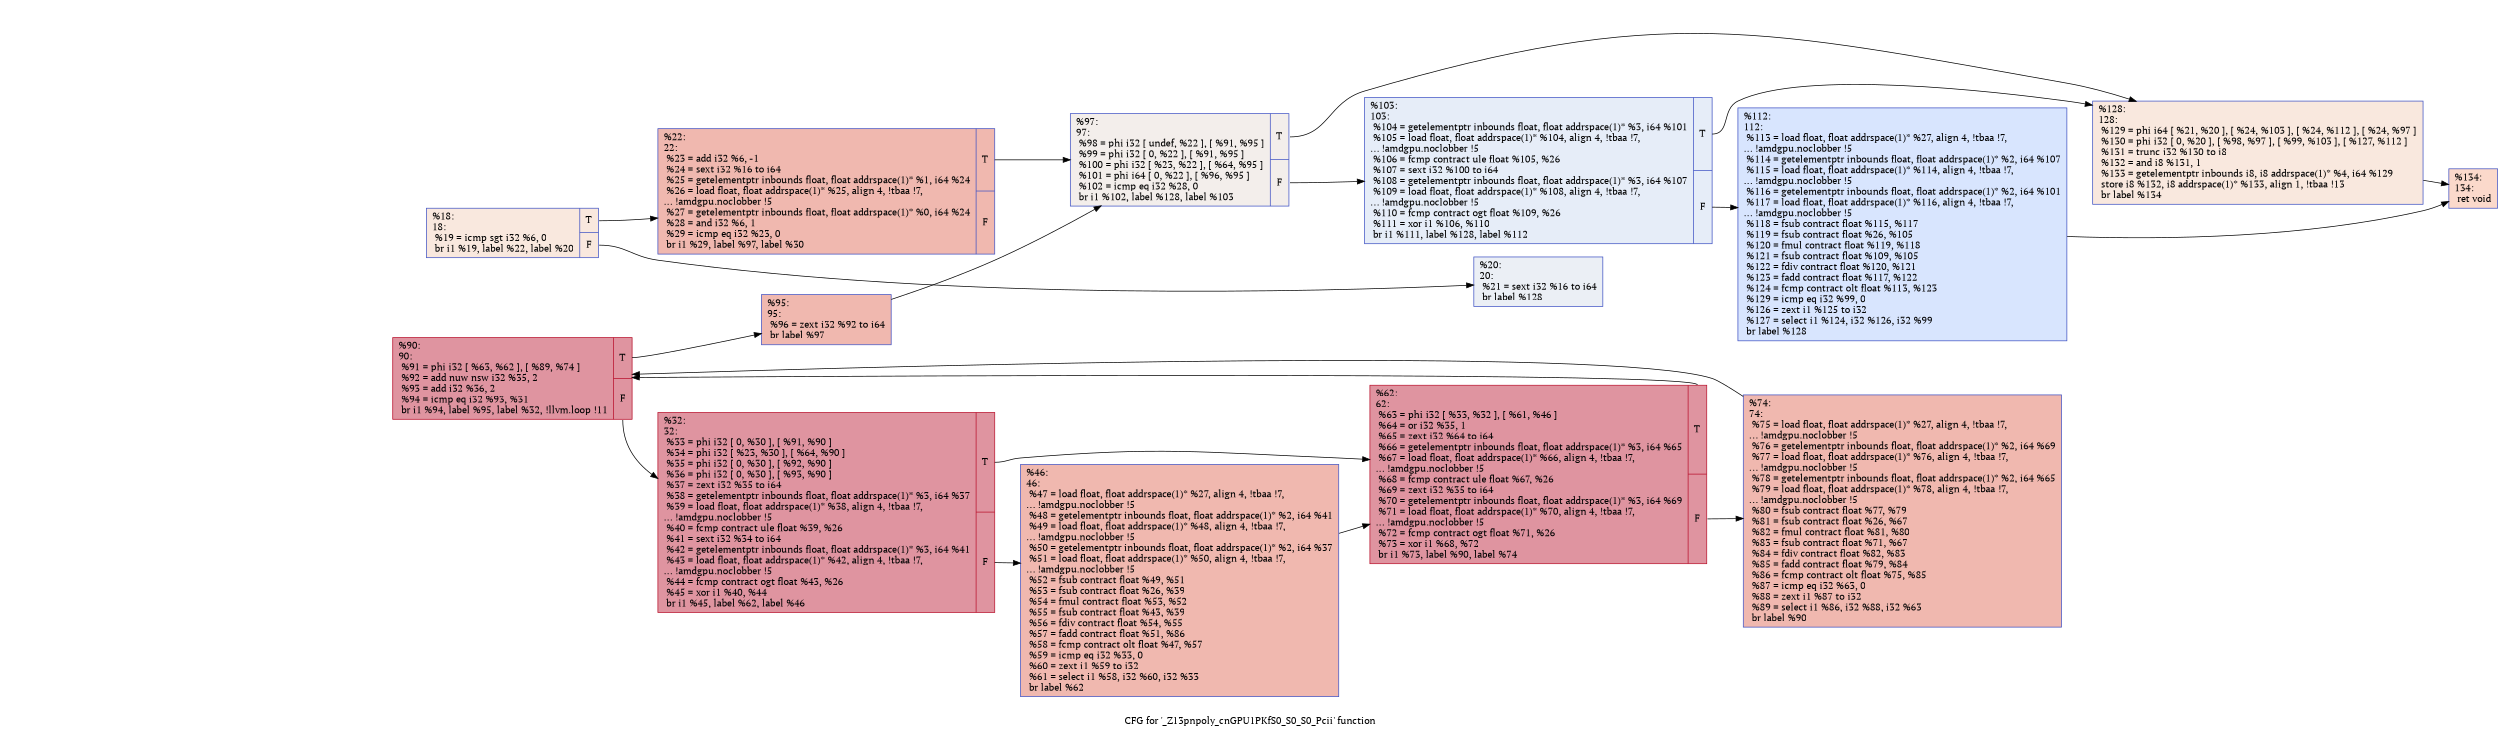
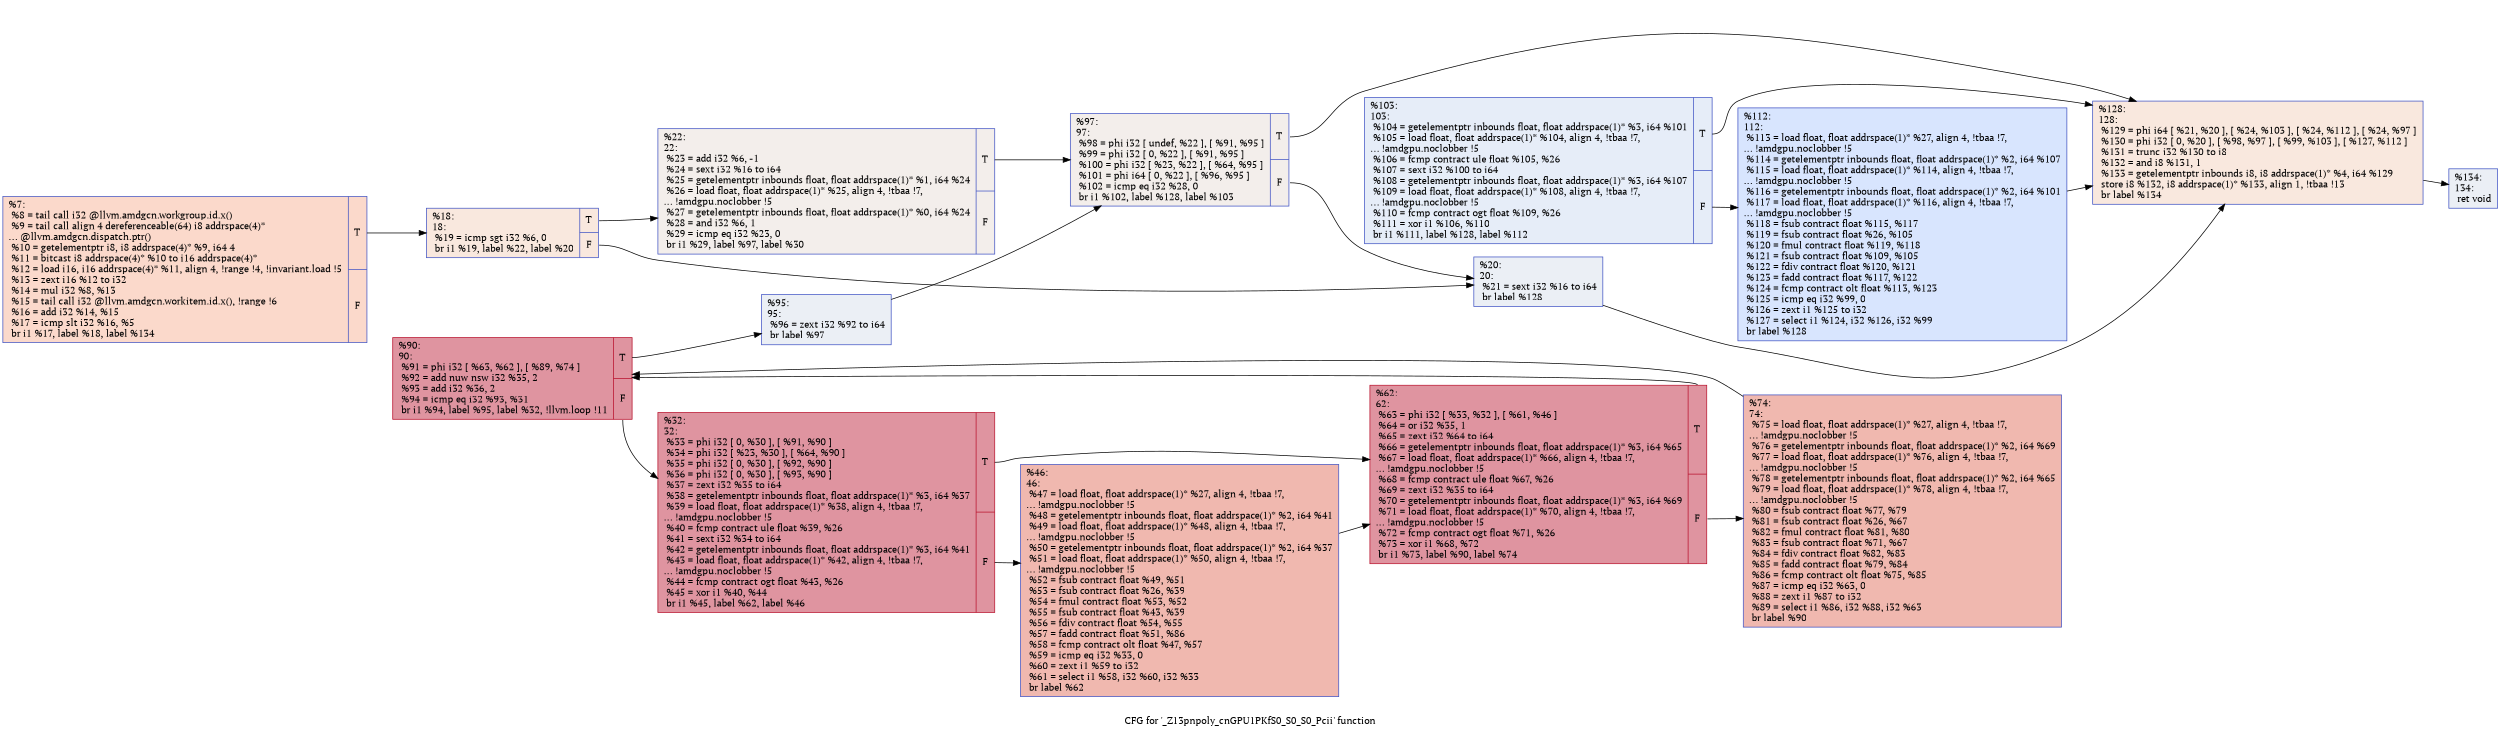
(1324, 182) -> (1365, 250)
(2473, 189) -> (2473, 189)
(826, 191) -> (826, 191)
(2256, 234) -> (2076, 189)
none -> (185, 270)
(1805, 299) -> (1805, 299)
(826, 320) -> (826, 320)
none -> (1937, 378)
